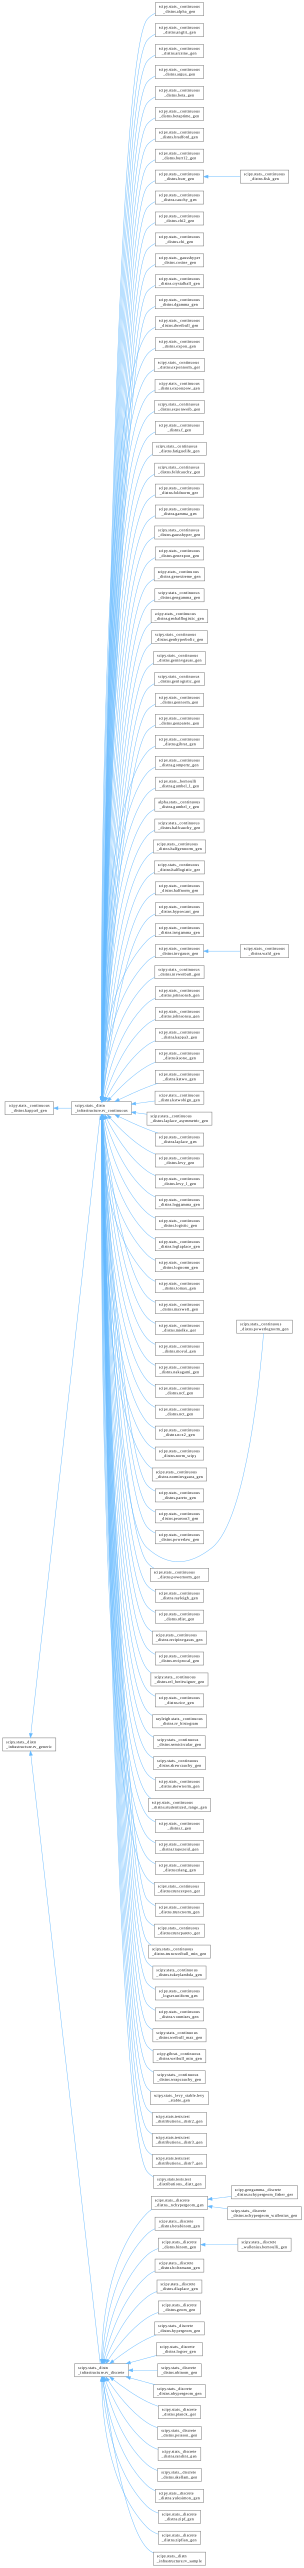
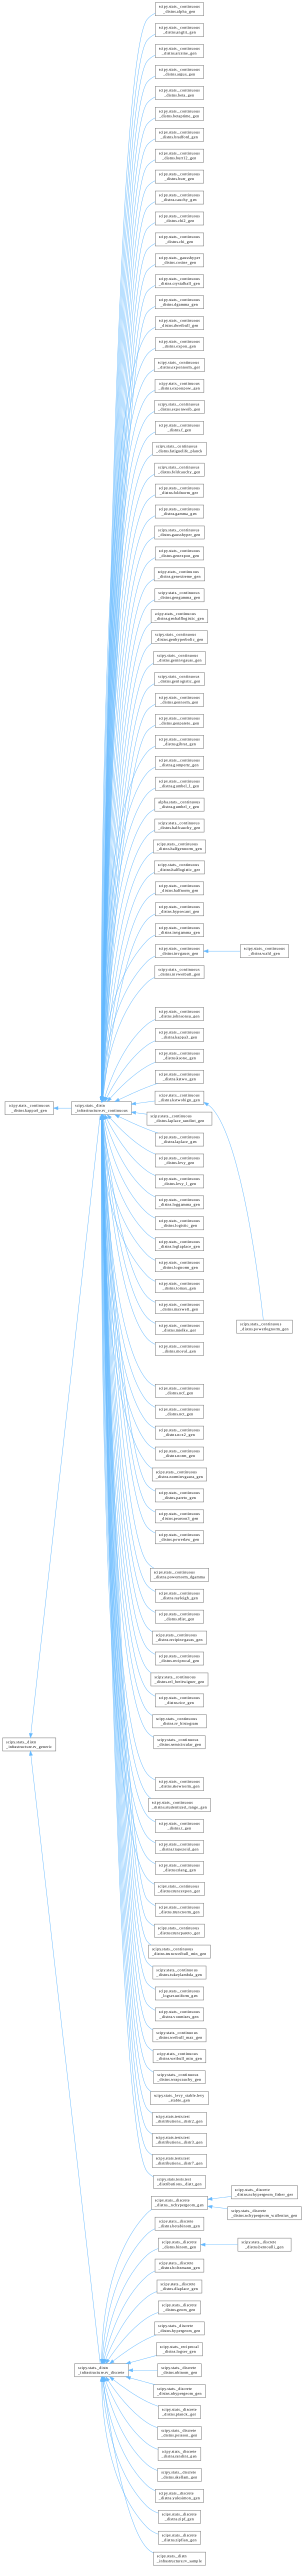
(265, 177) -> none
(179, 449) -> (179, 449)
(179, 784) -> (179, 784)
(179, 993) -> none
(179, 1119) -> (179, 1119)
(179, 1370) -> none
(179, 1454) -> (179, 1454)
(141, 1535) -> (246, 1209)
(179, 1575) -> (179, 1575)
(179, 1721) -> (179, 1721)
(179, 1763) -> none
(179, 2056) -> (179, 2056)
(265, 2192) -> (265, 2192)
(265, 2245) -> (265, 2245)
(179, 2349) -> (179, 2349)
